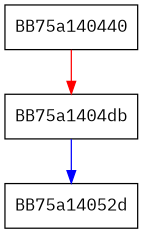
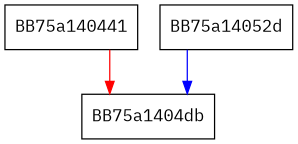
(71, 27) -> (71, 27)
(71, 155) -> (187, 66)
